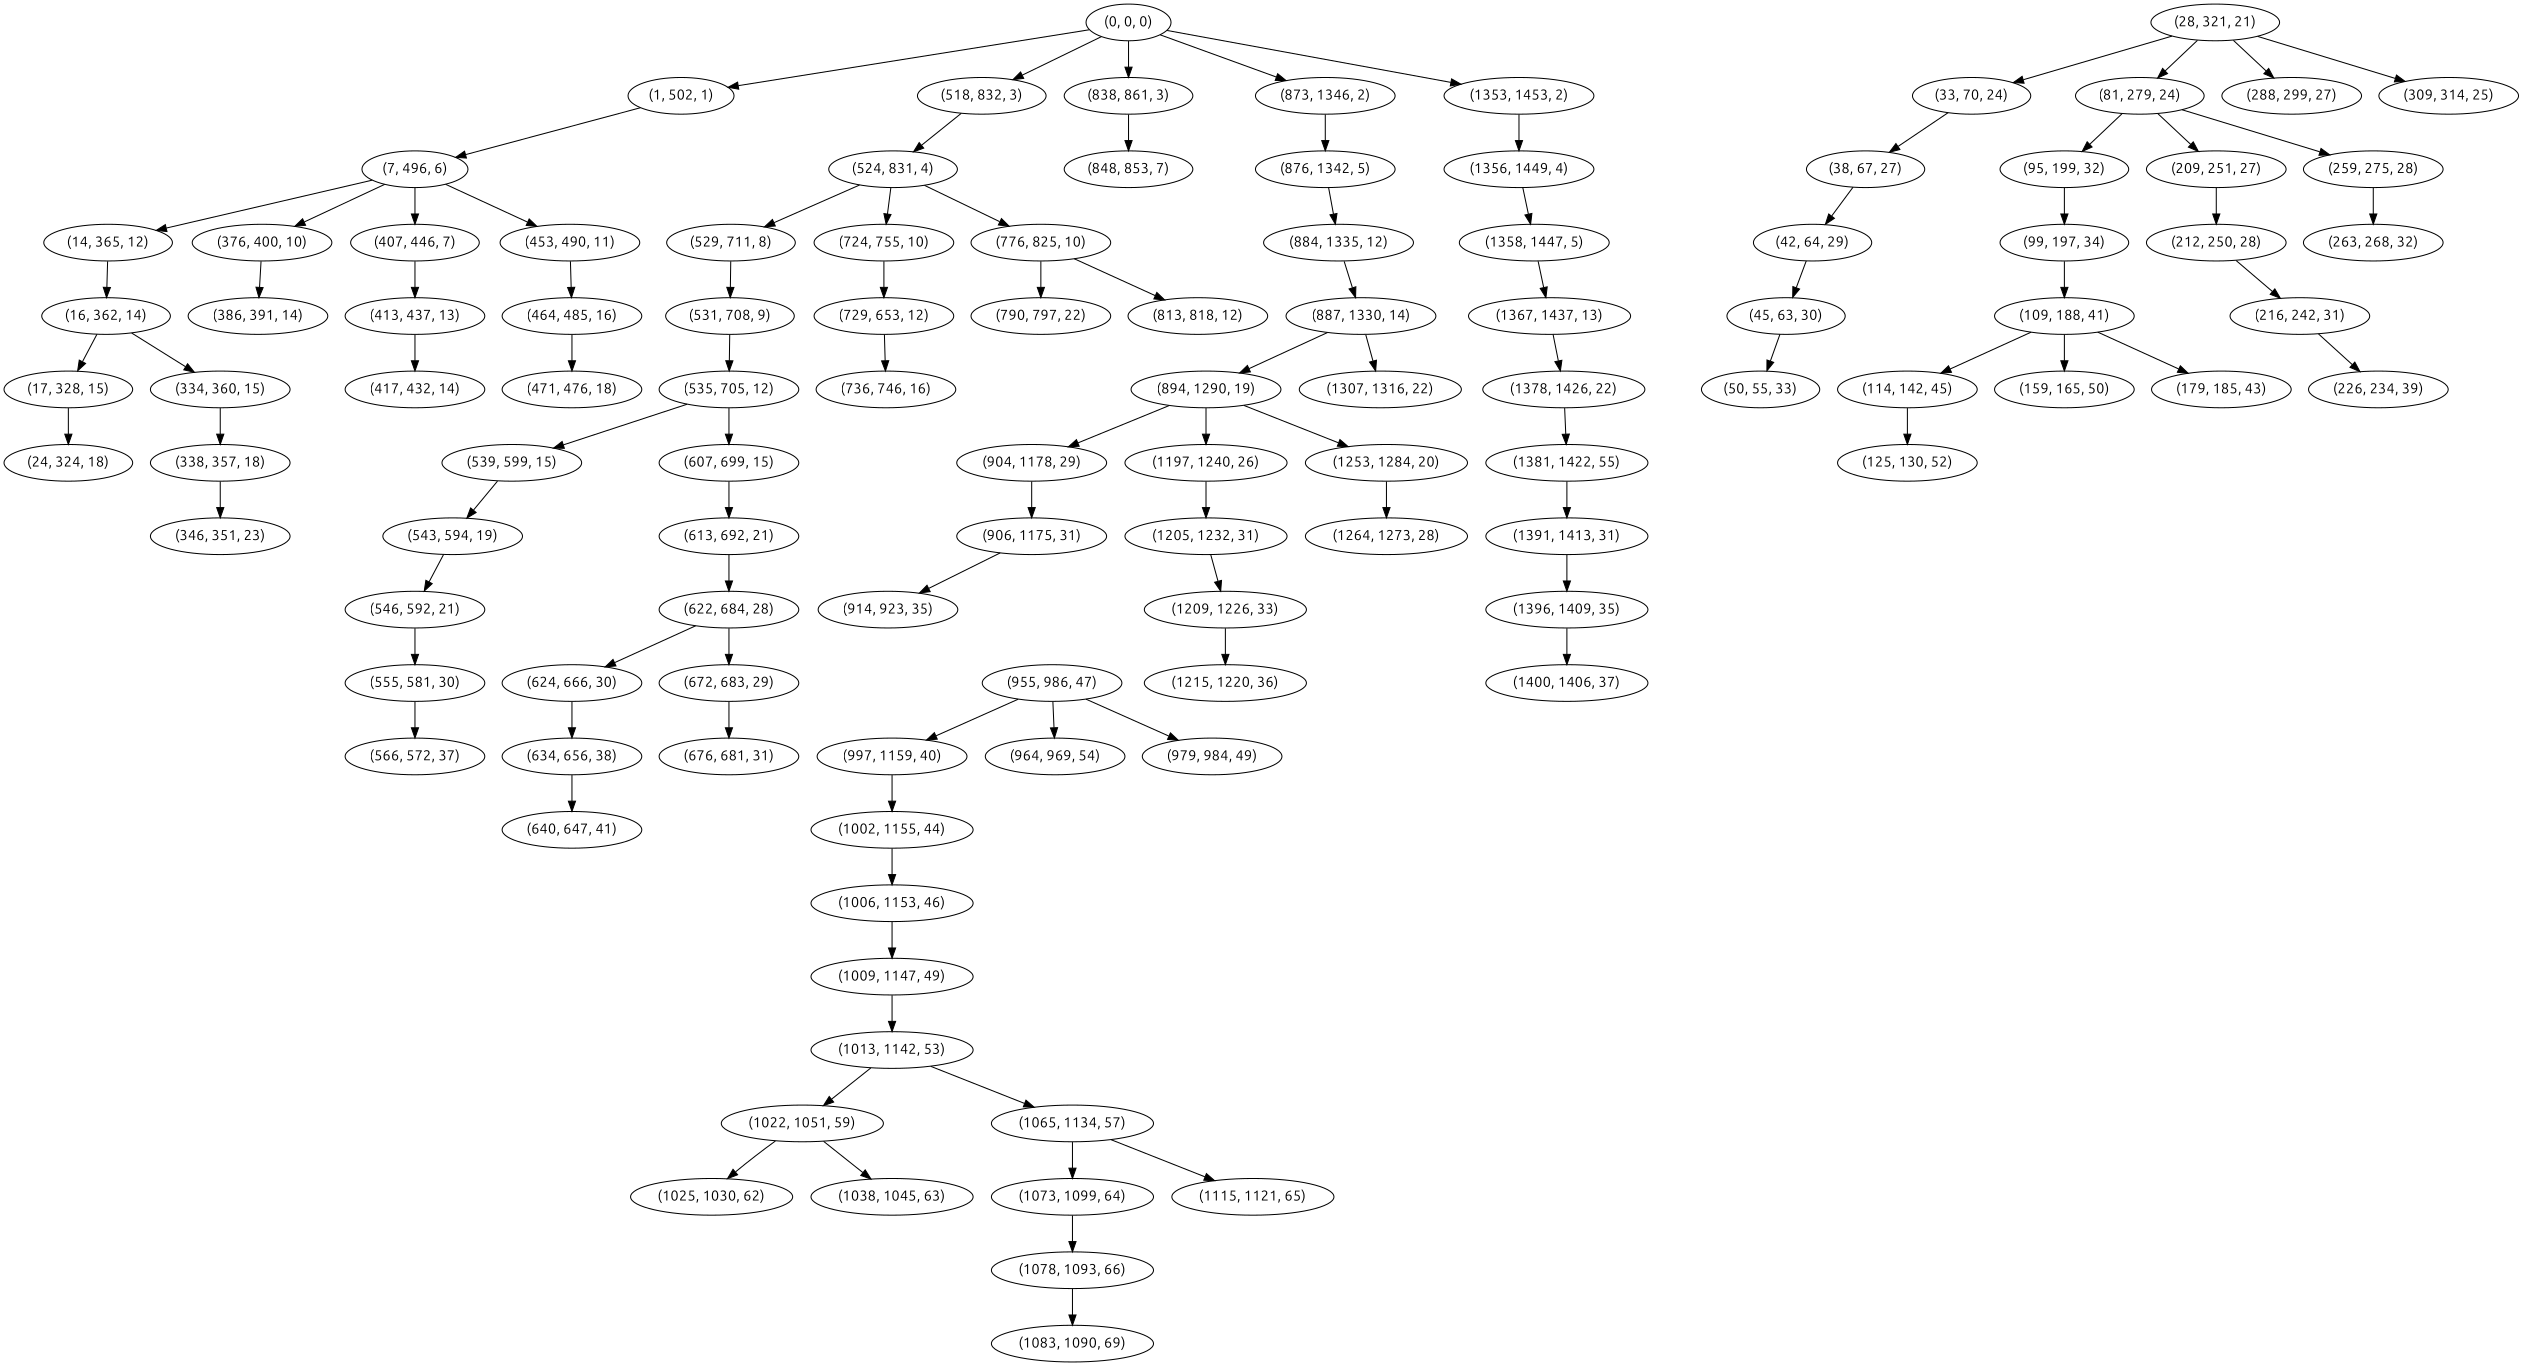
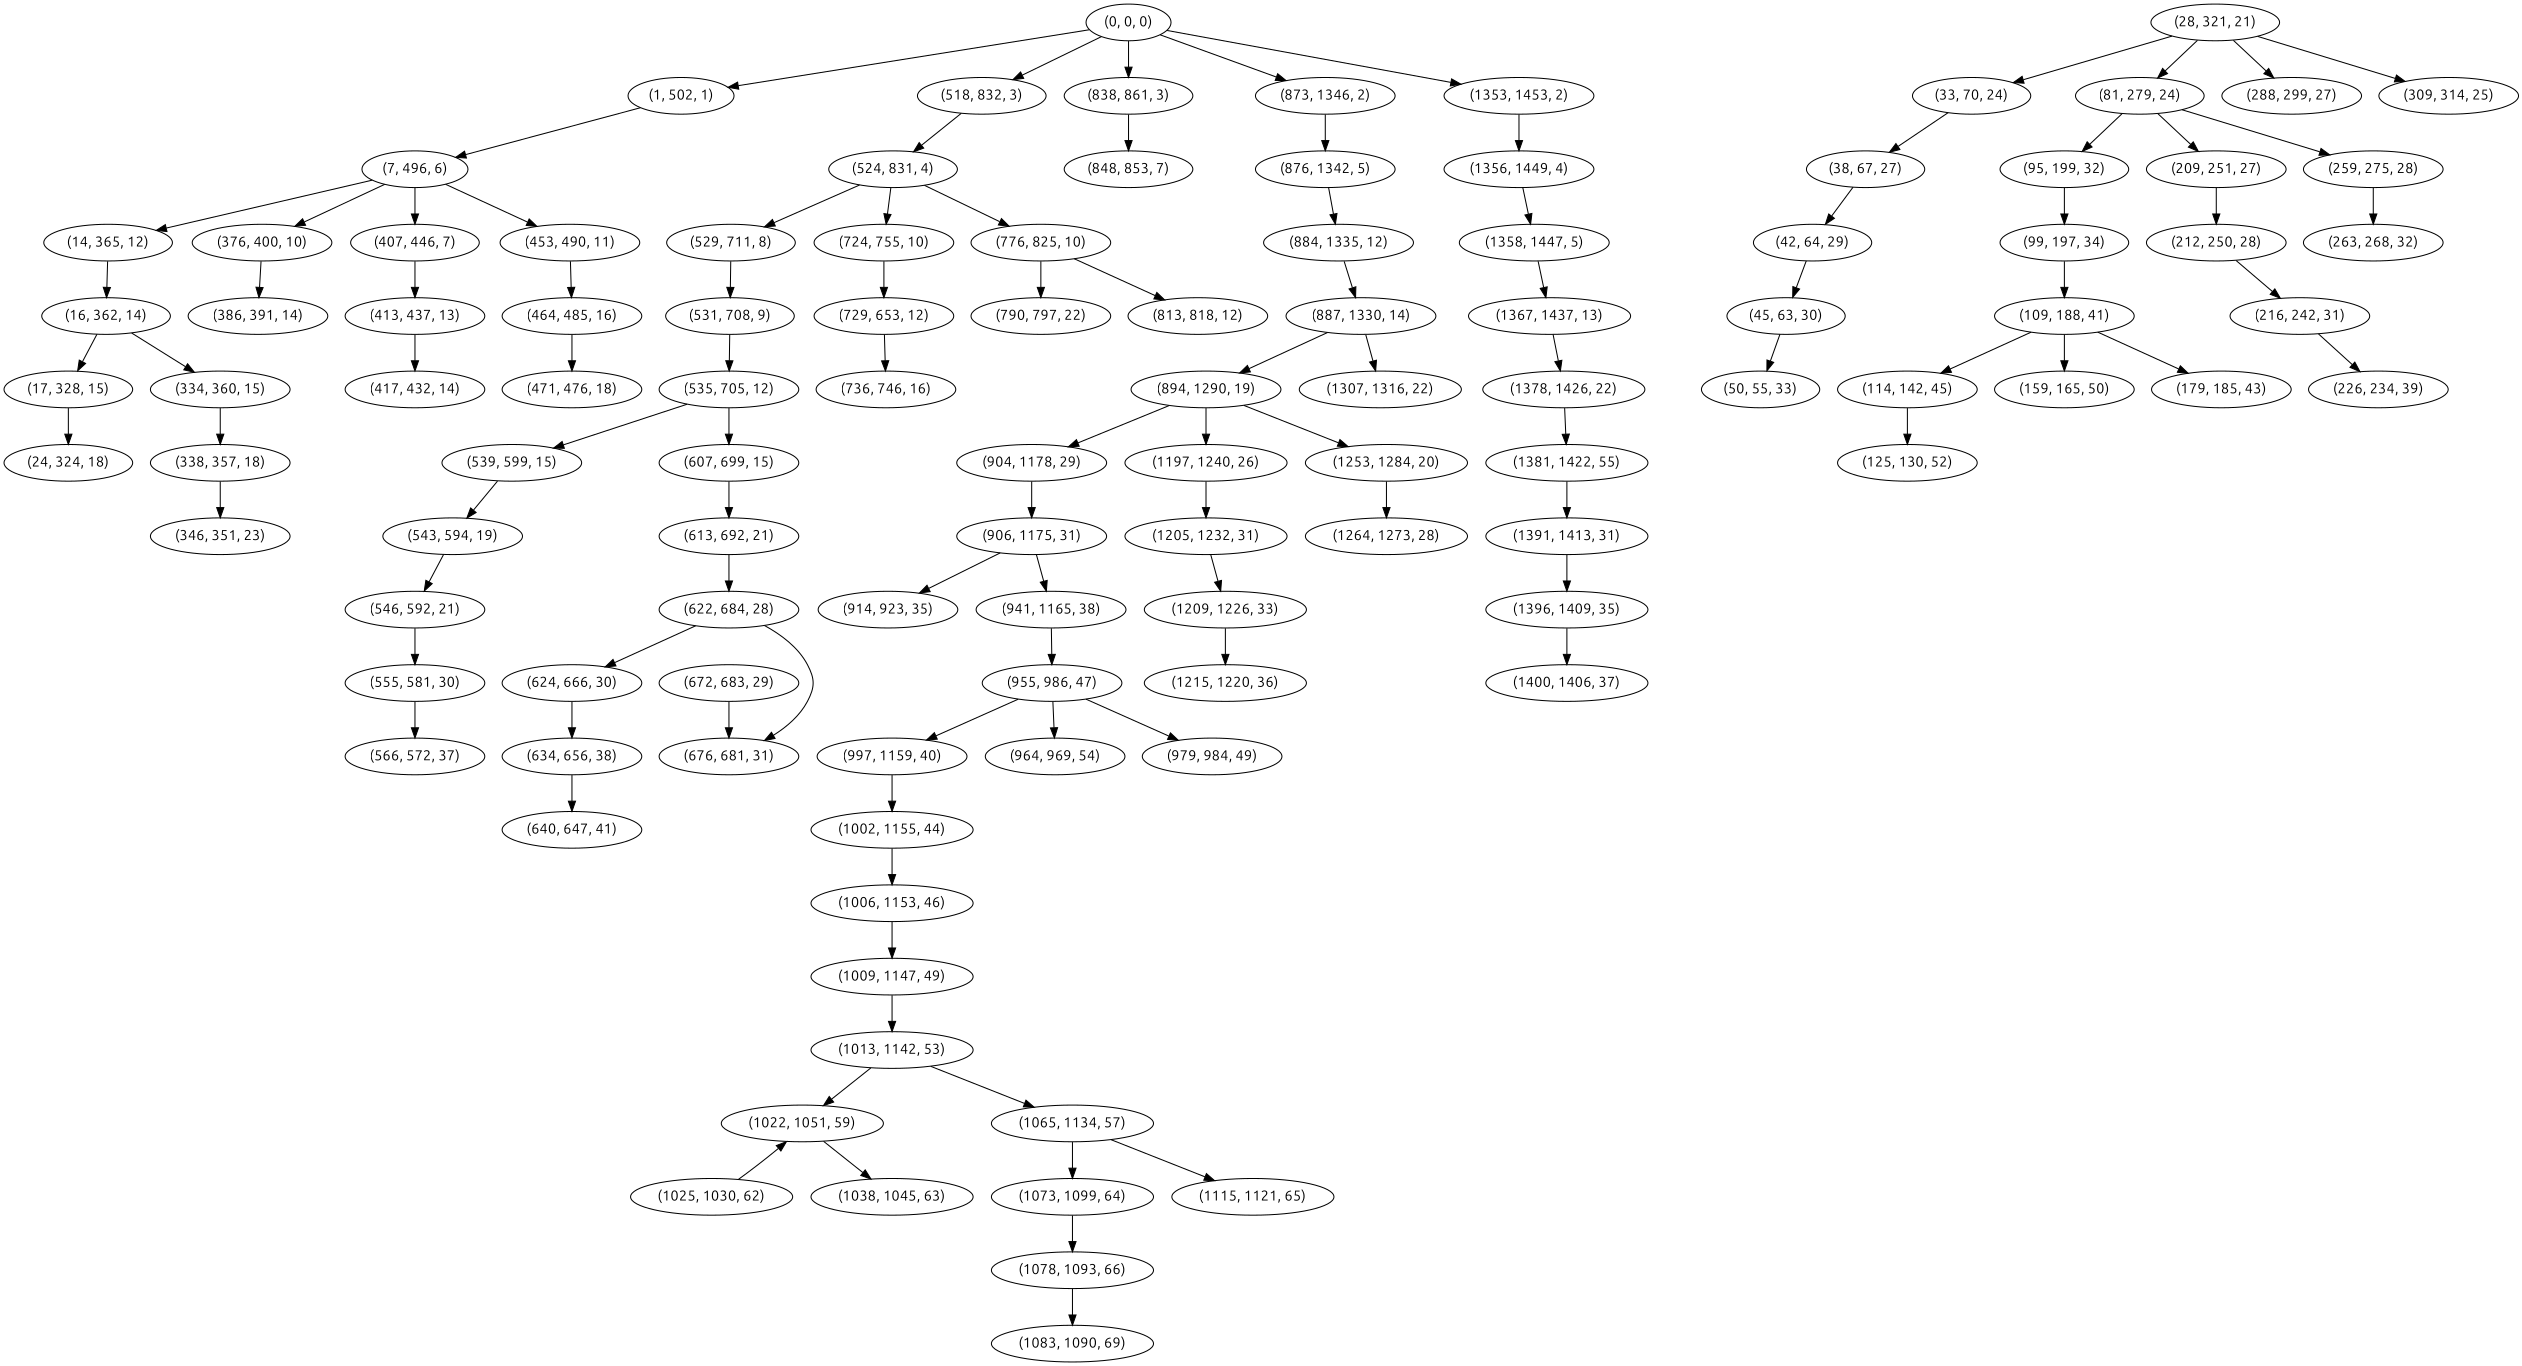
none -> (1051, 610)
(729, 641) -> (813, 678)
(755, 1156) -> (759, 1164)
